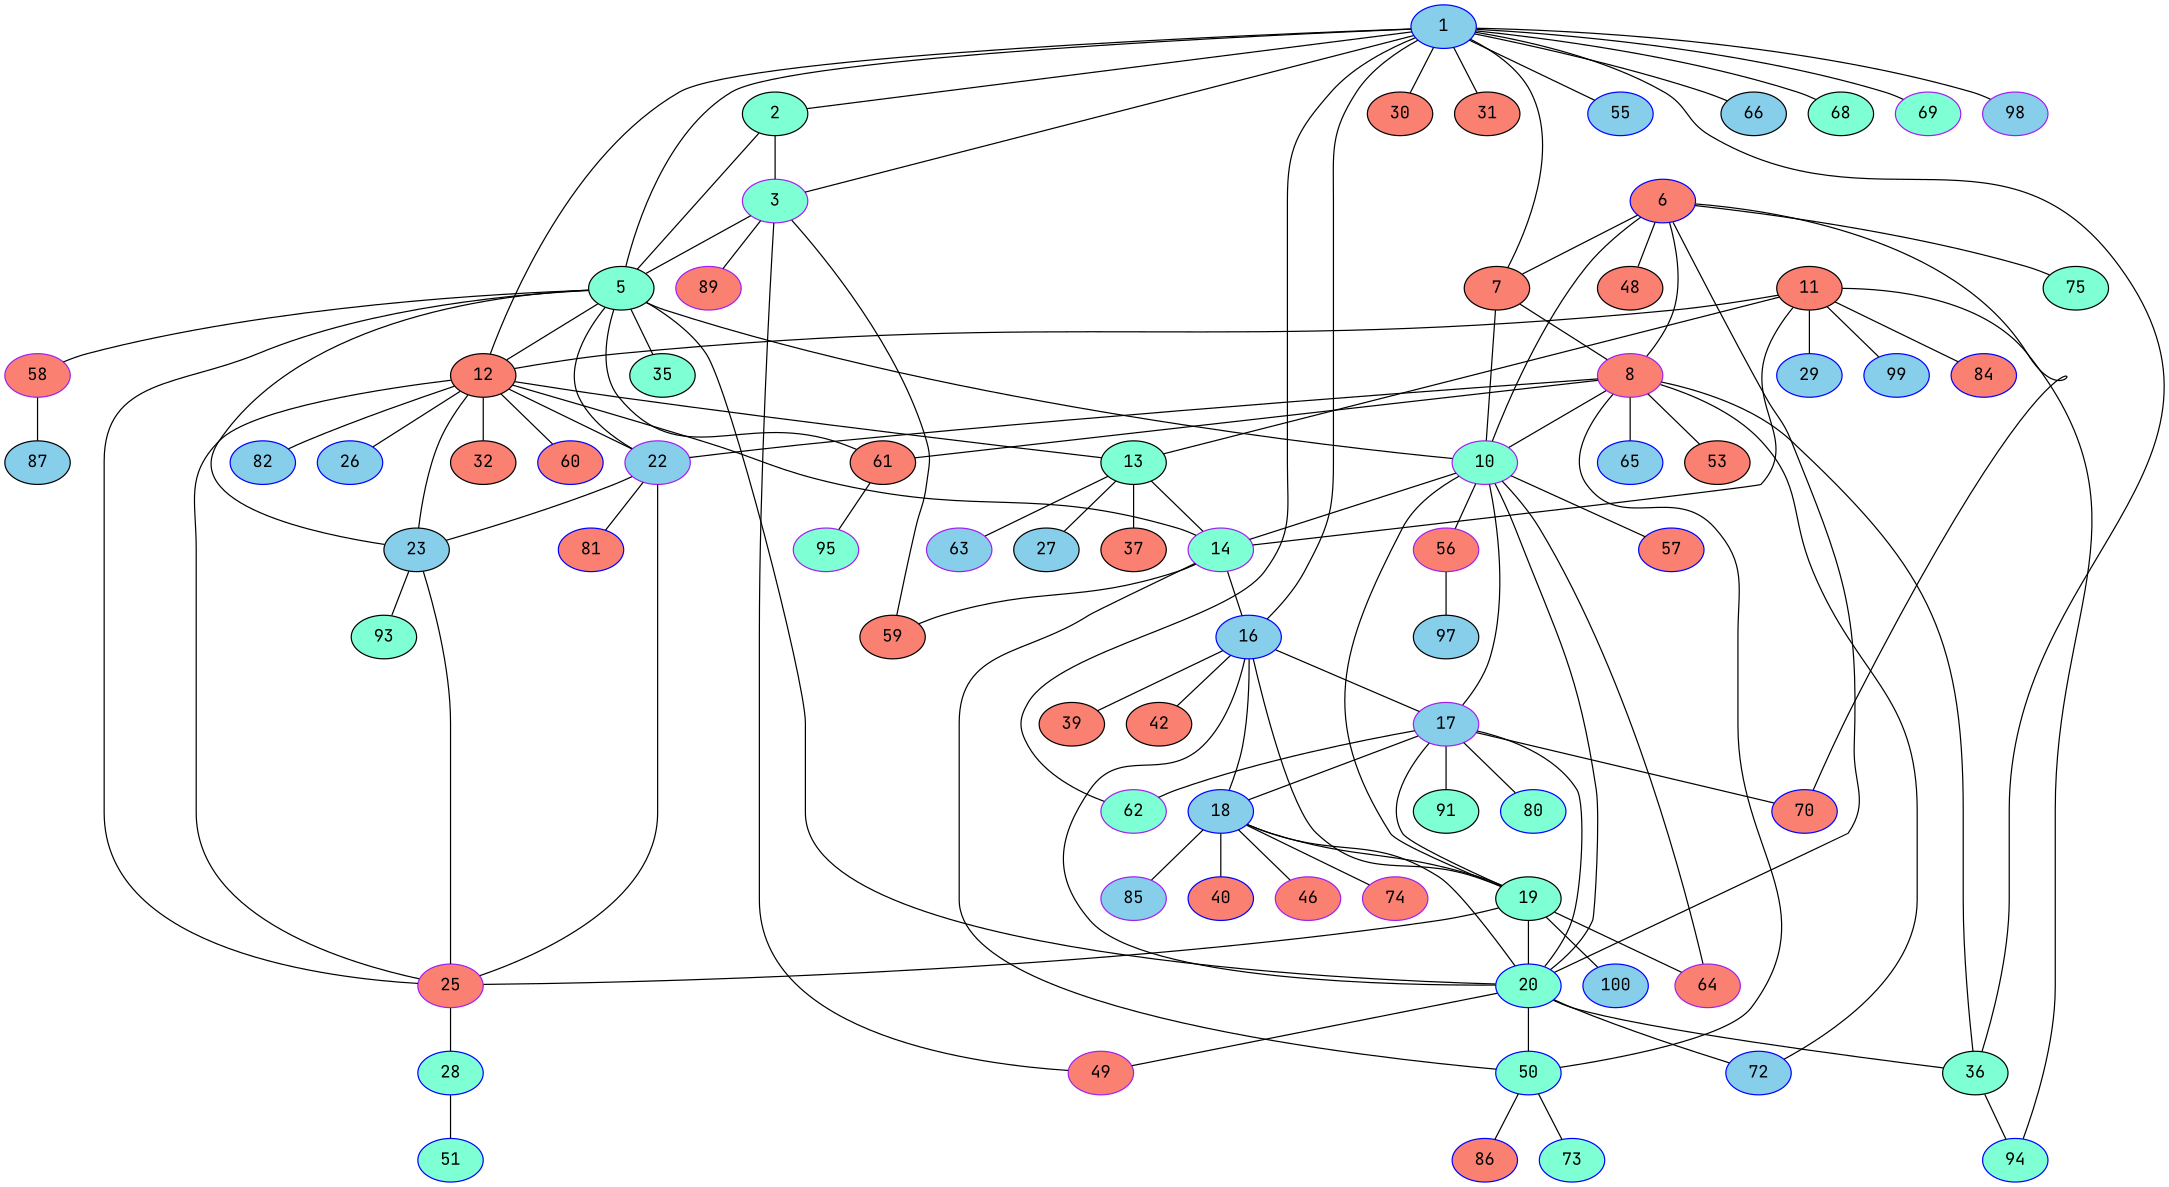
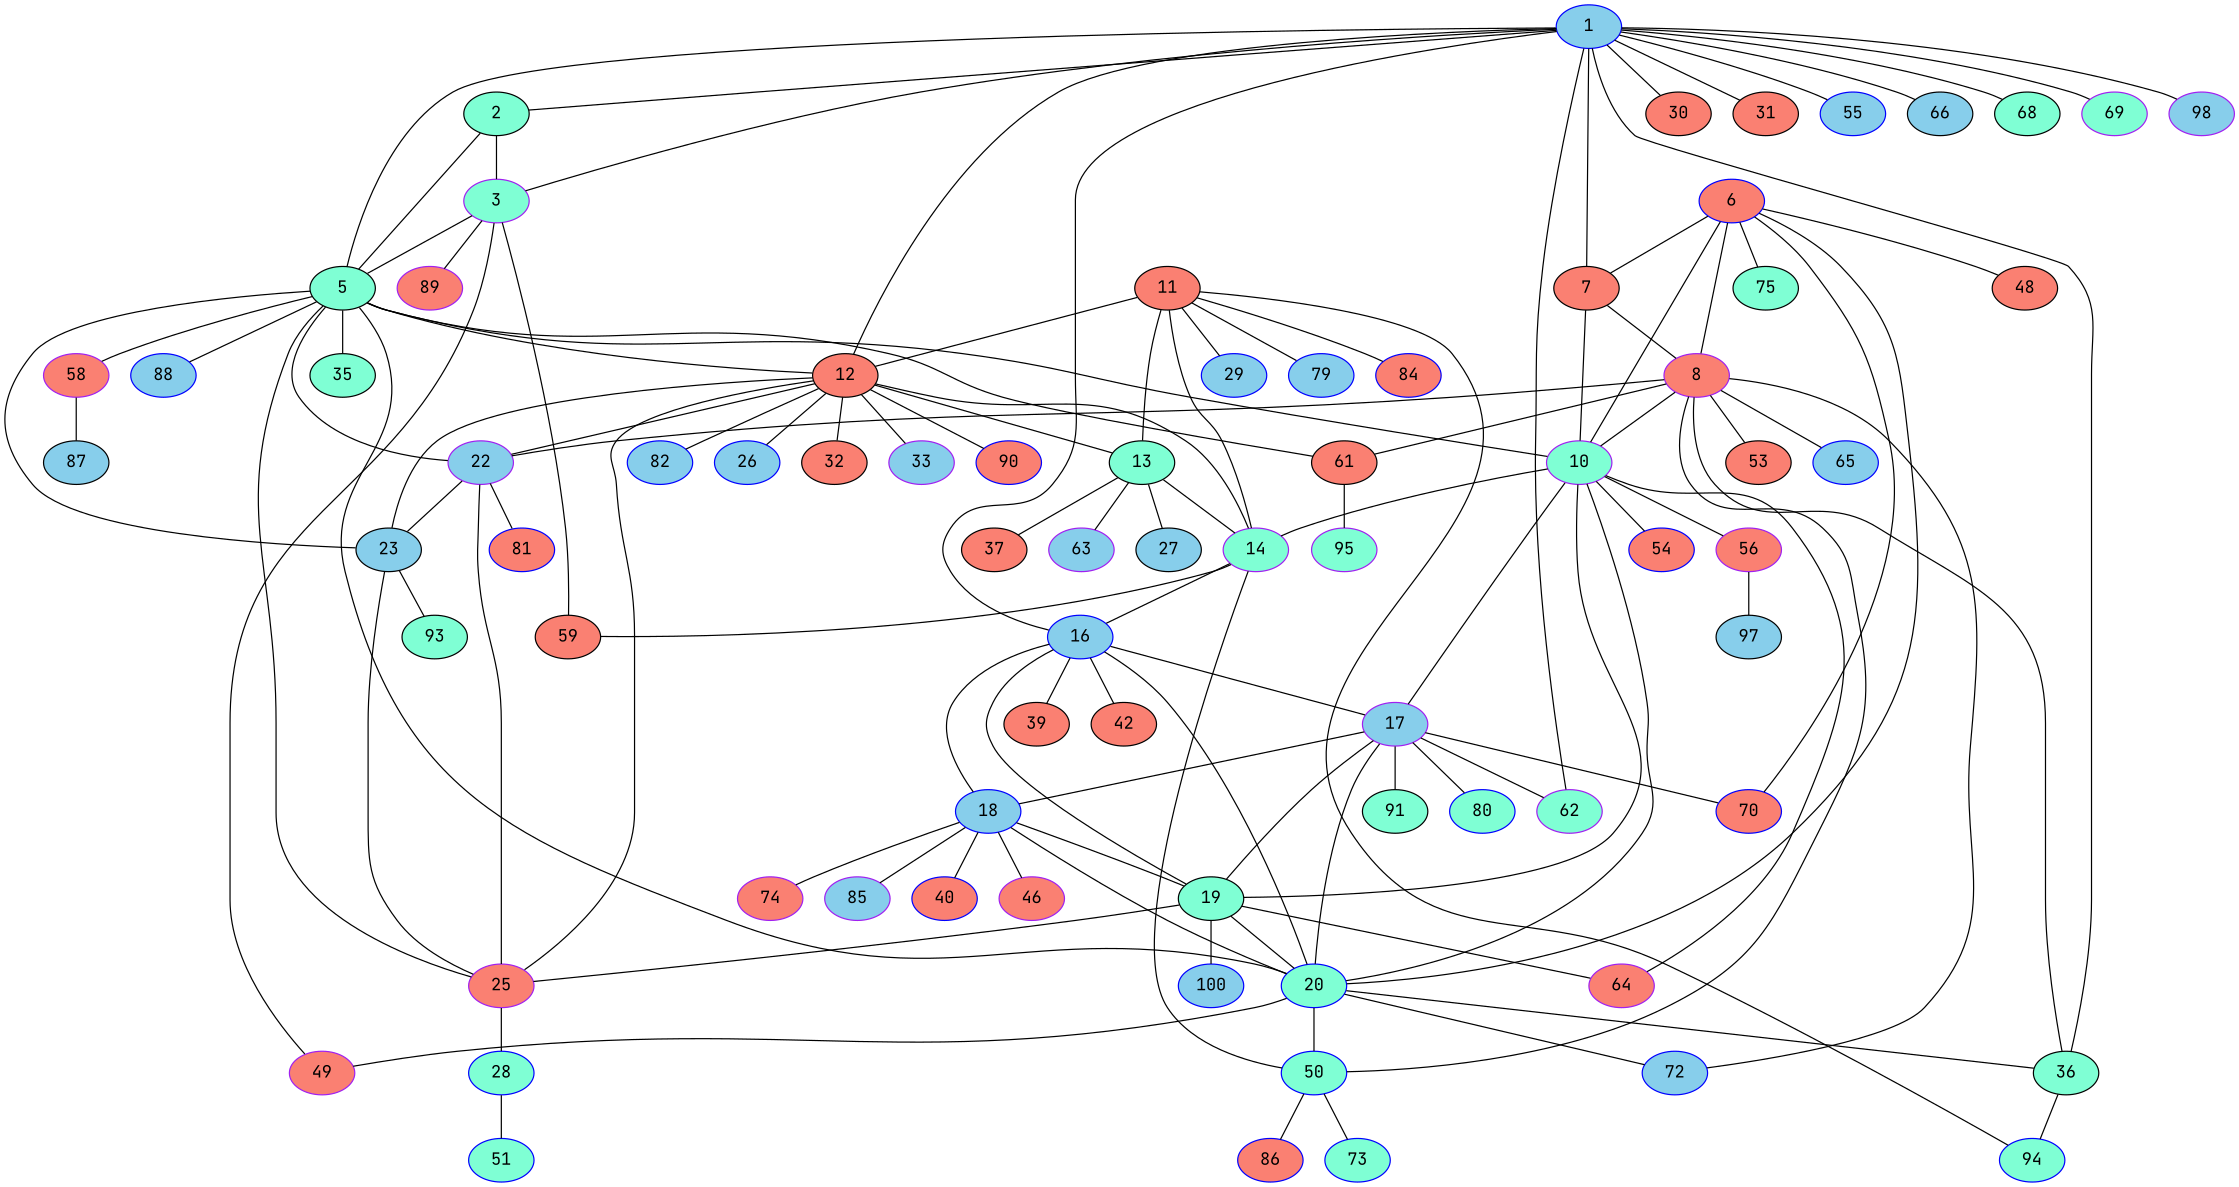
none -> (163, 375)
(1897, 375) -> (1321, 375)
(570, 463) -> (1009, 463)
none -> (922, 463)
(1671, 550) -> (1662, 550)
